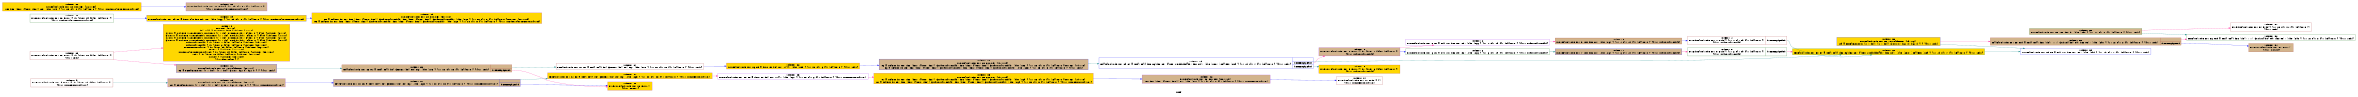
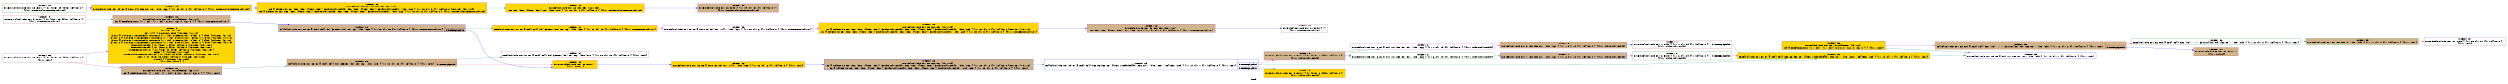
none -> (495, 8)
(2164, 34) -> (2302, 41)
(1416, 46) -> (1361, 51)
(714, 66) -> (633, 65)
